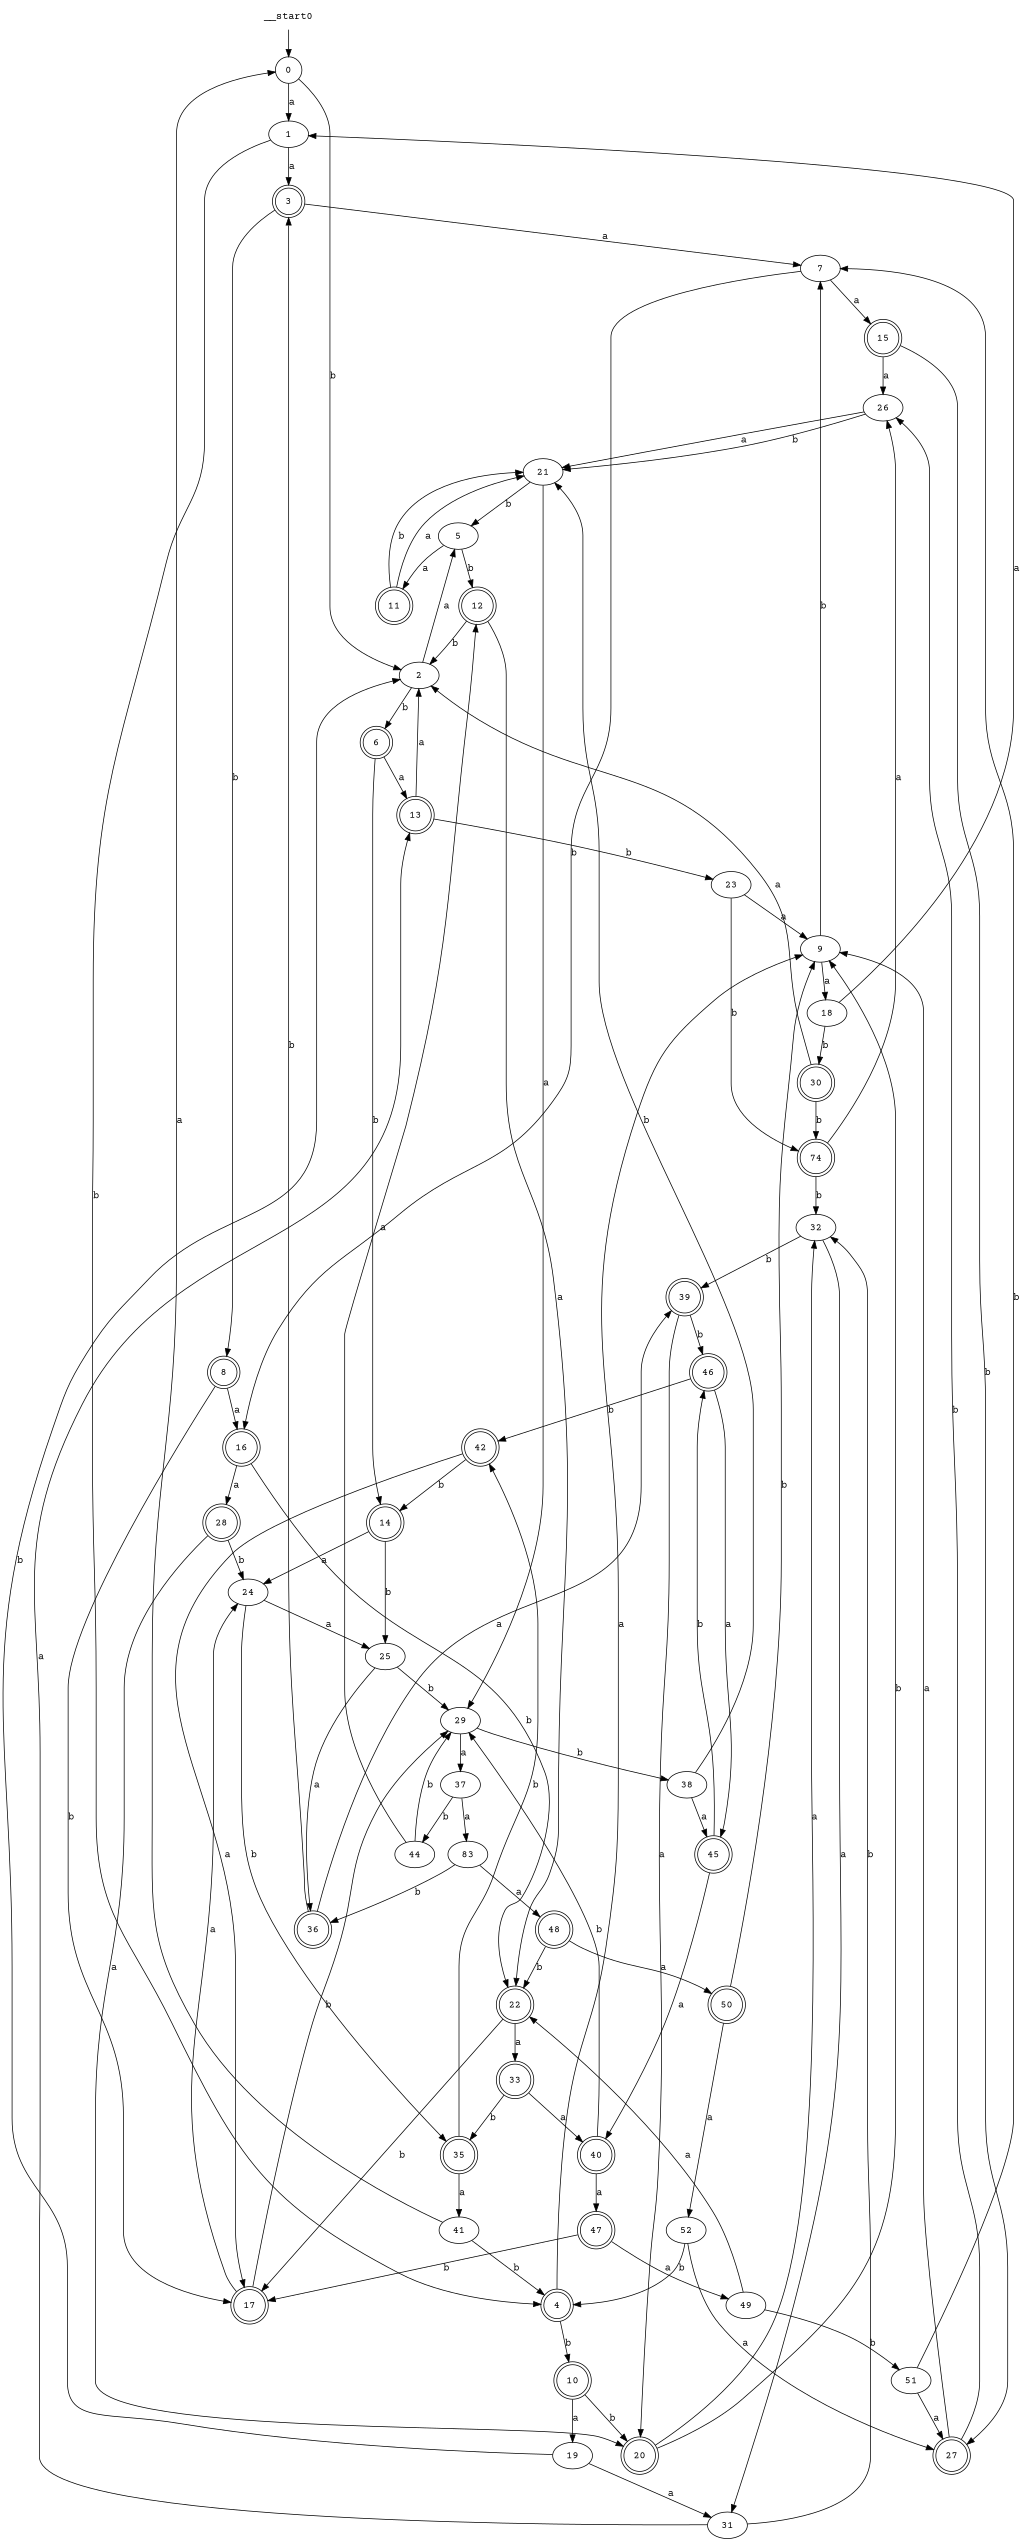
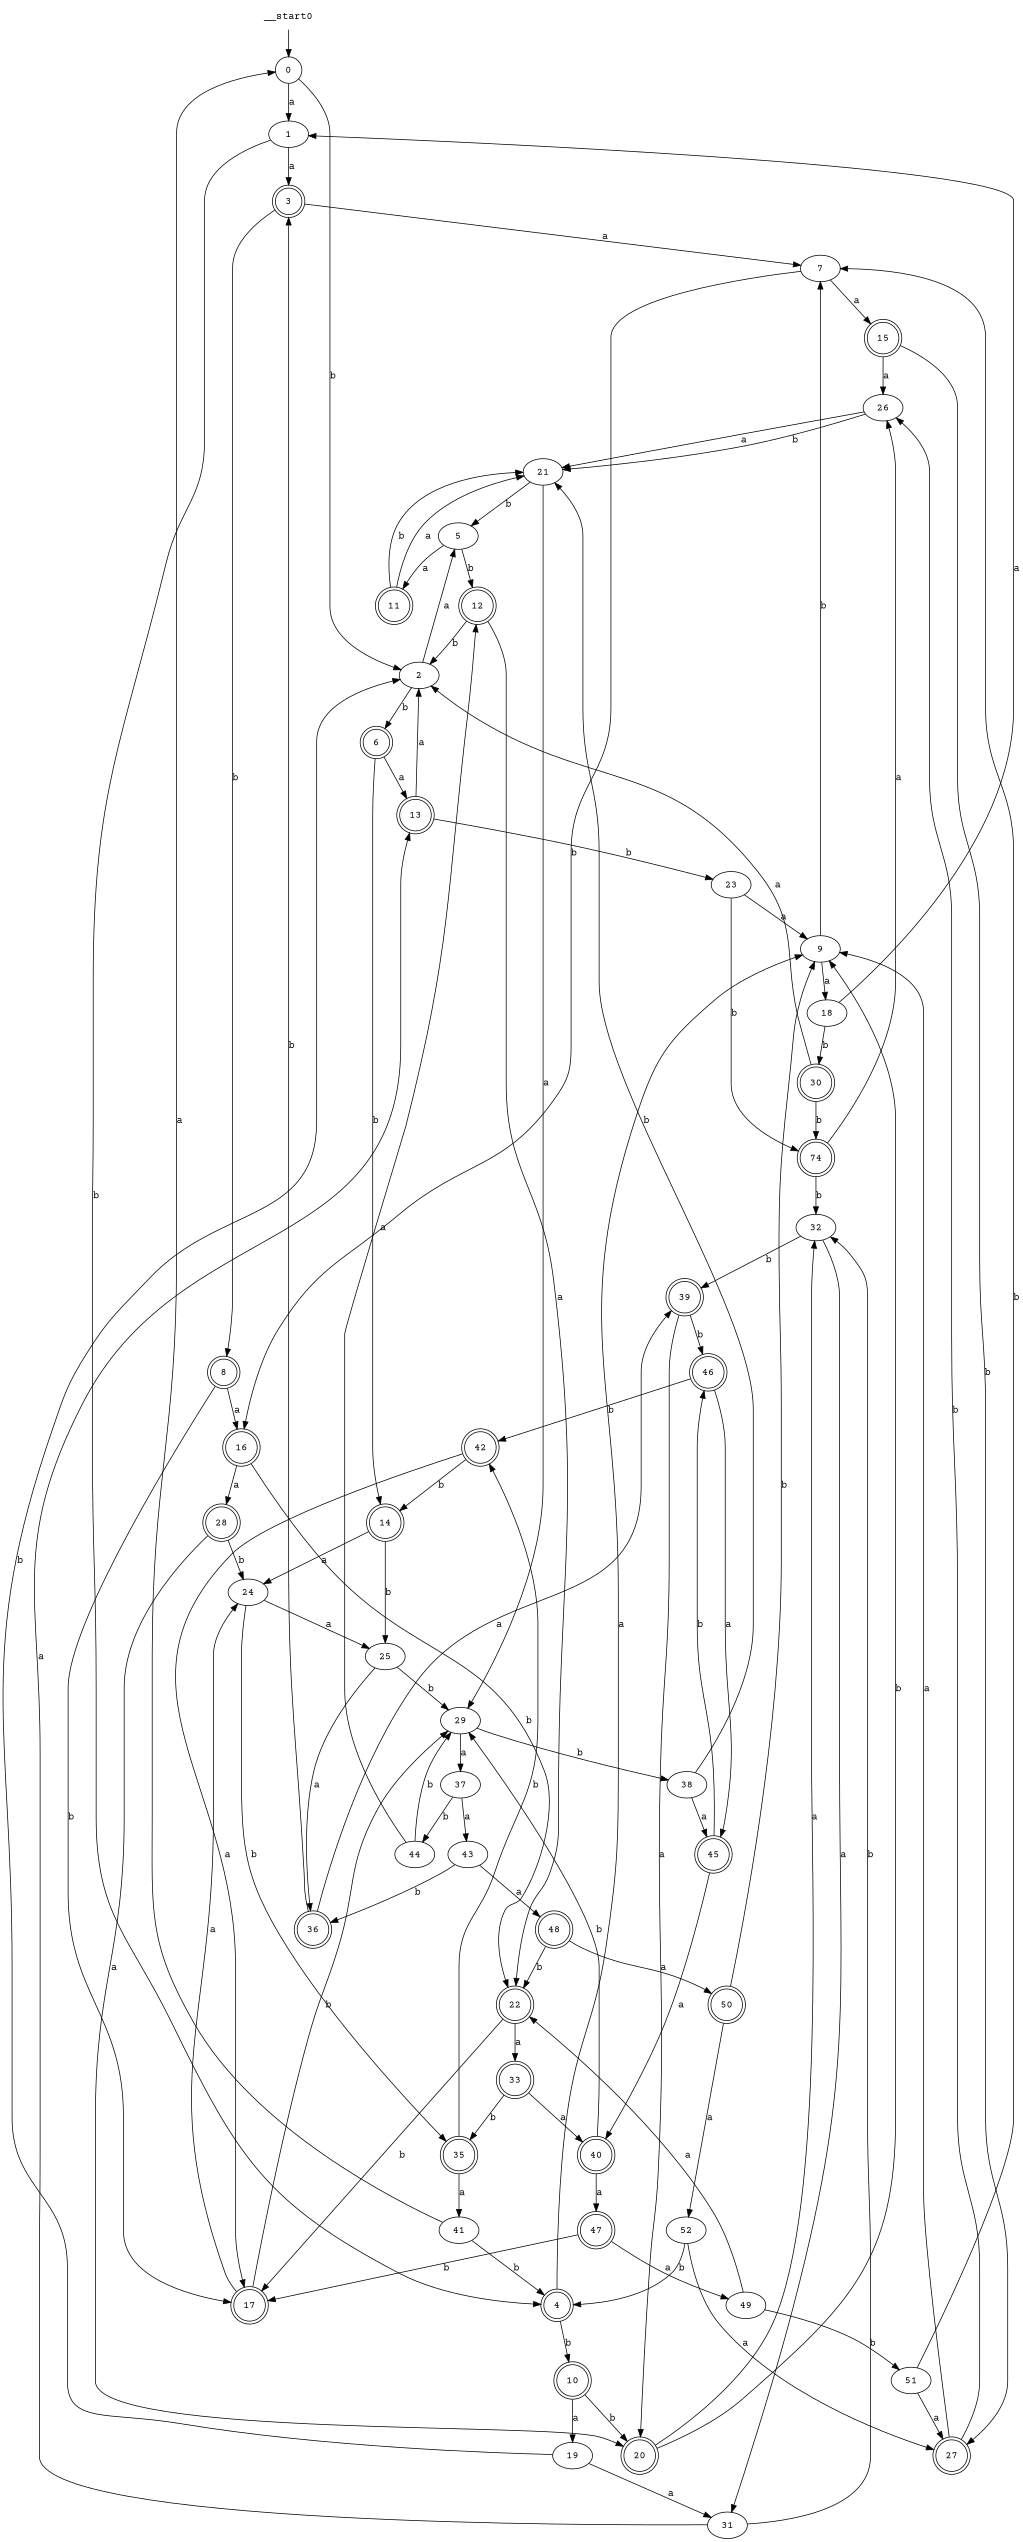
(468, 1854) -> (468, 1854)
